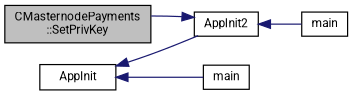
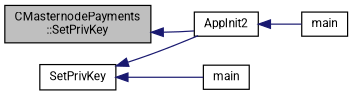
(167, 16) -> (179, 32)
(78, 77) -> (78, 77)
